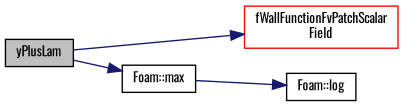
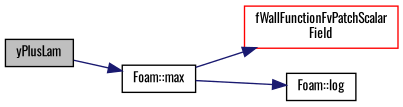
(152, 43) -> (219, 60)
